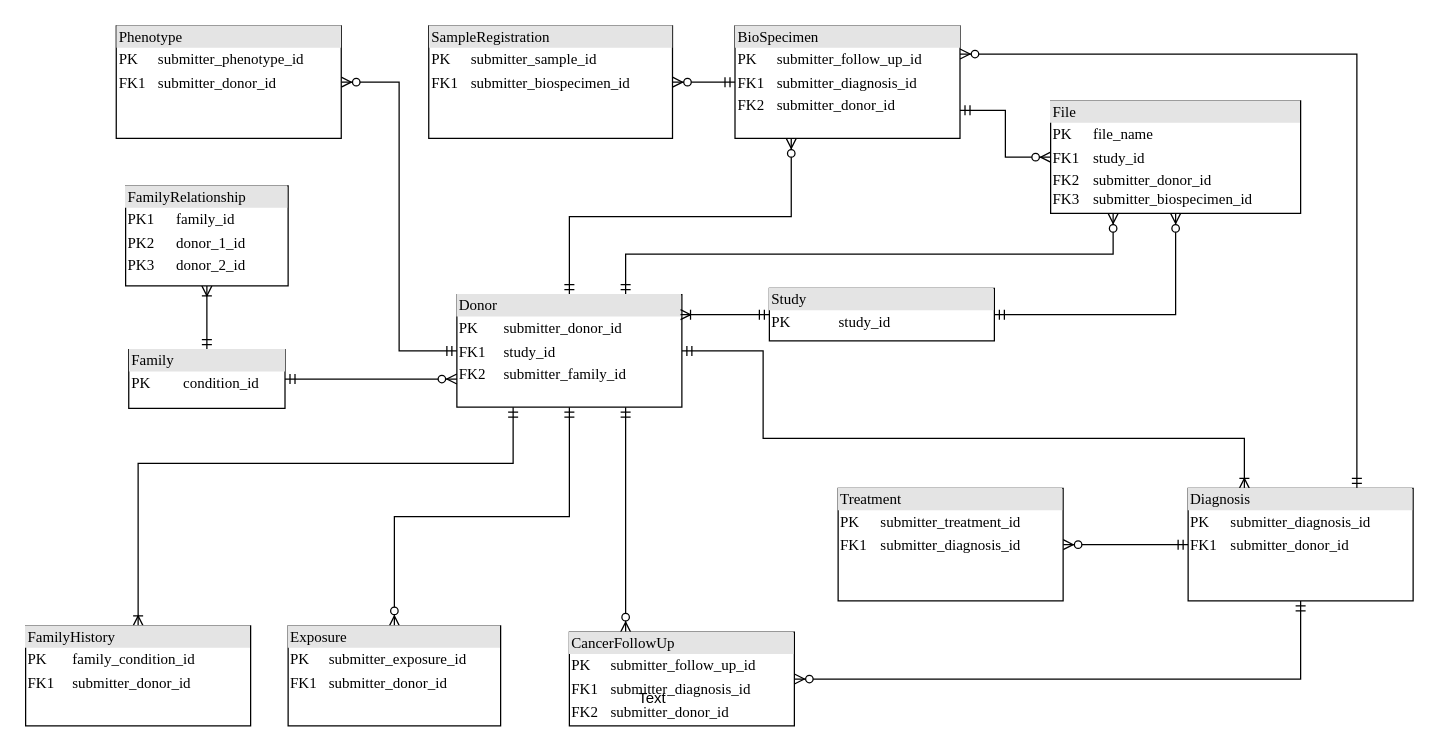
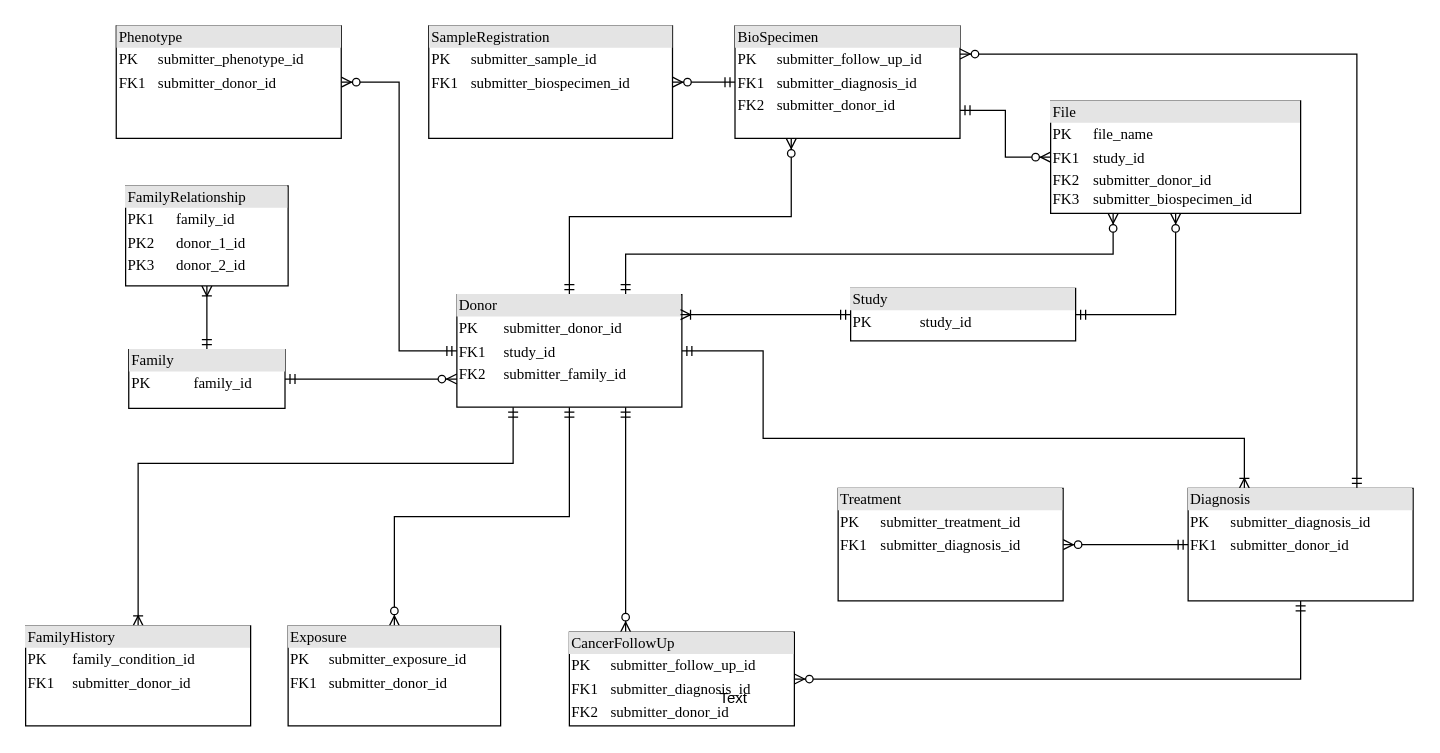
(882, 314) -> (963, 314)
(182, 367) -> (170, 367)
(652, 698) -> (733, 698)
